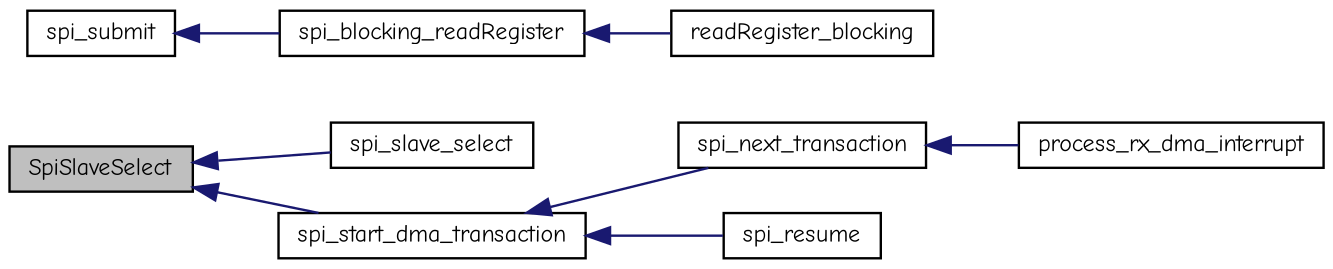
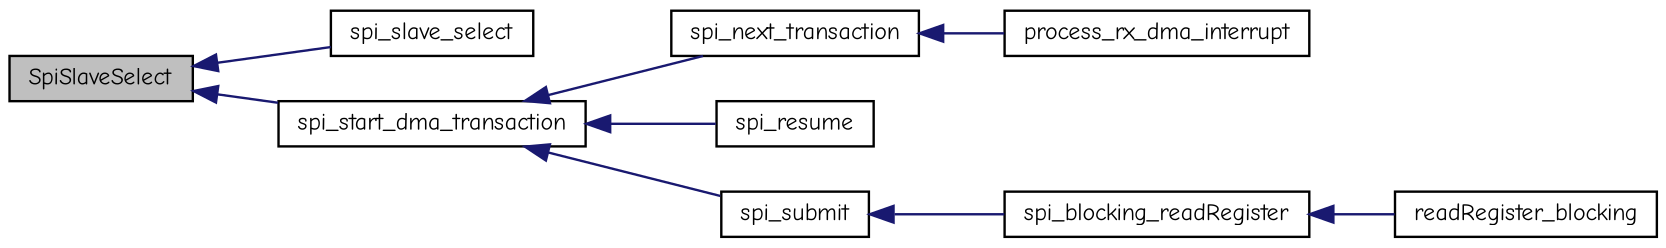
none -> (634, 174)
